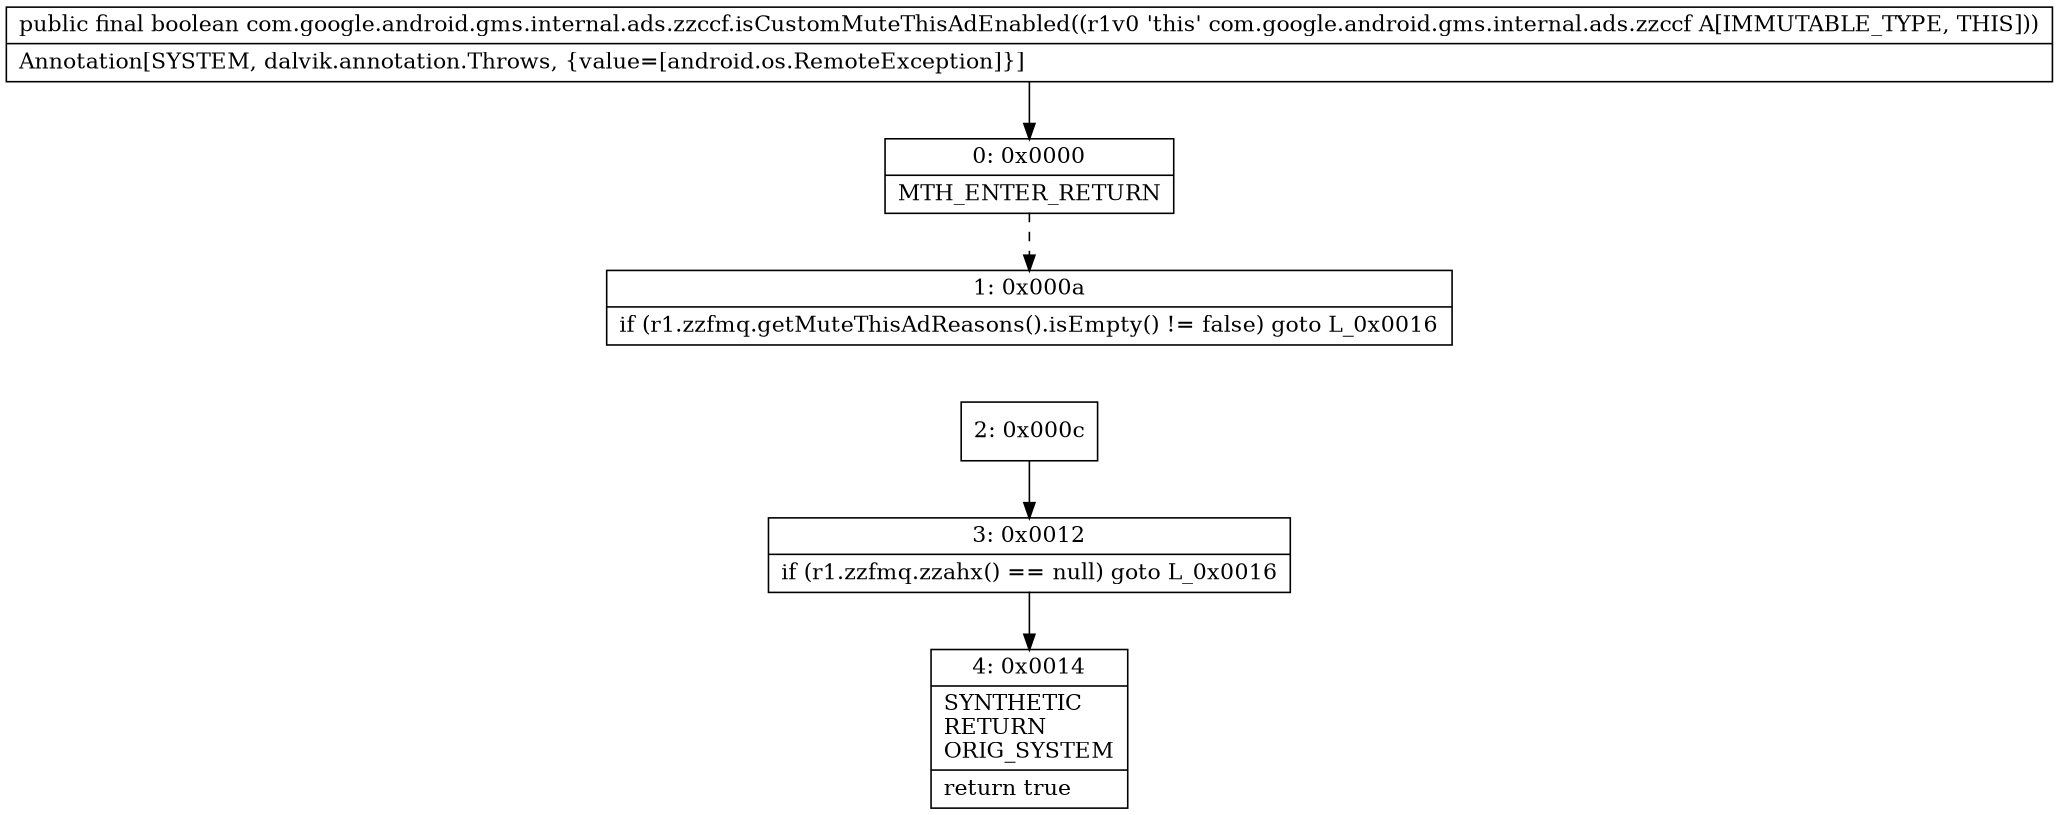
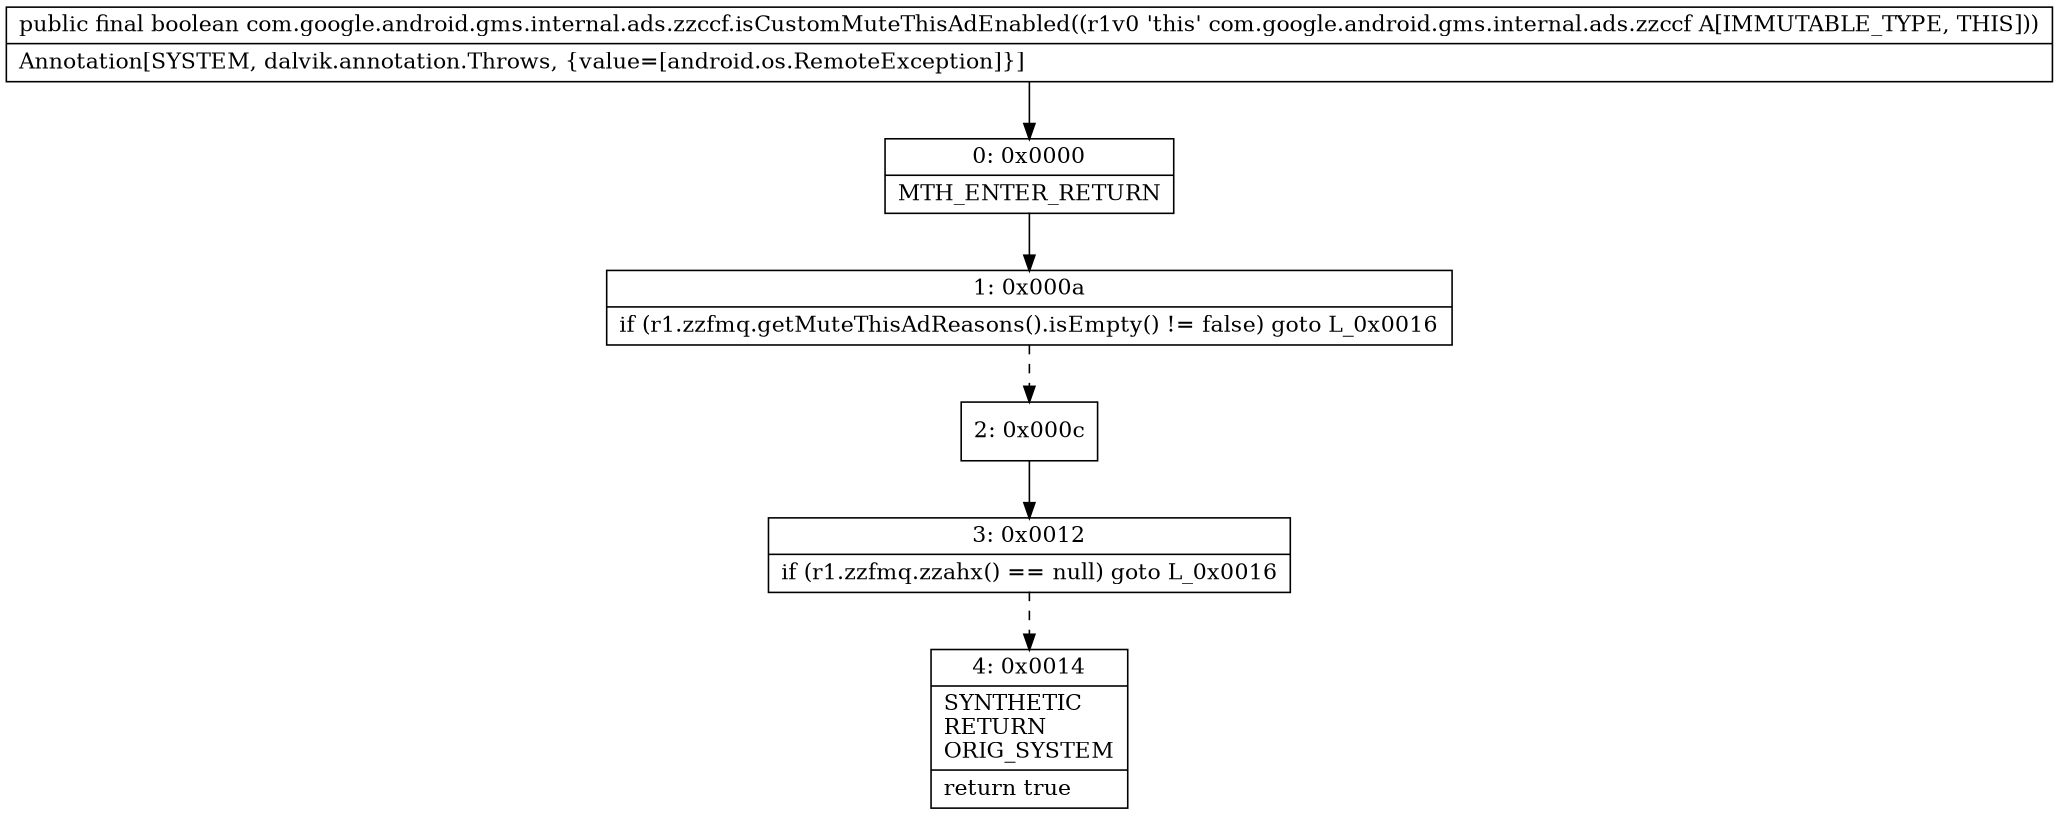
(1029, 234) -> (1029, 234)
none -> (1029, 365)
(1029, 613) -> (1029, 613)
